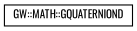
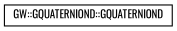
(68, 15) -> (88, 15)
